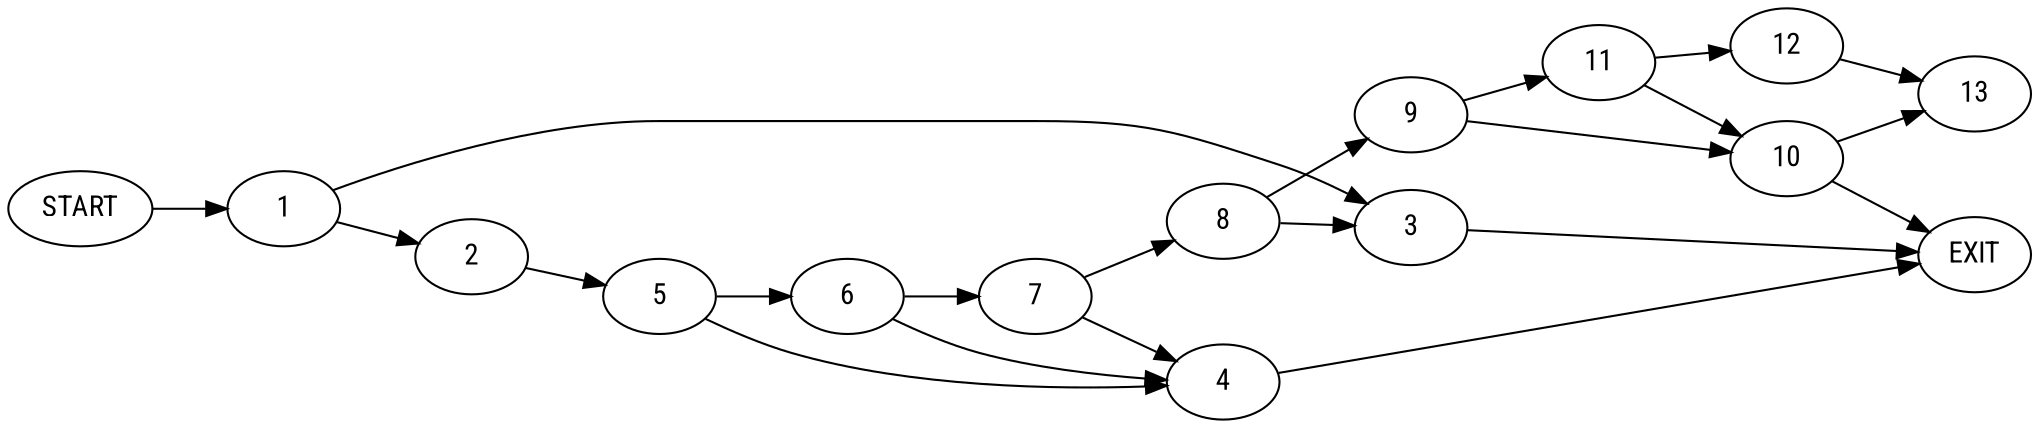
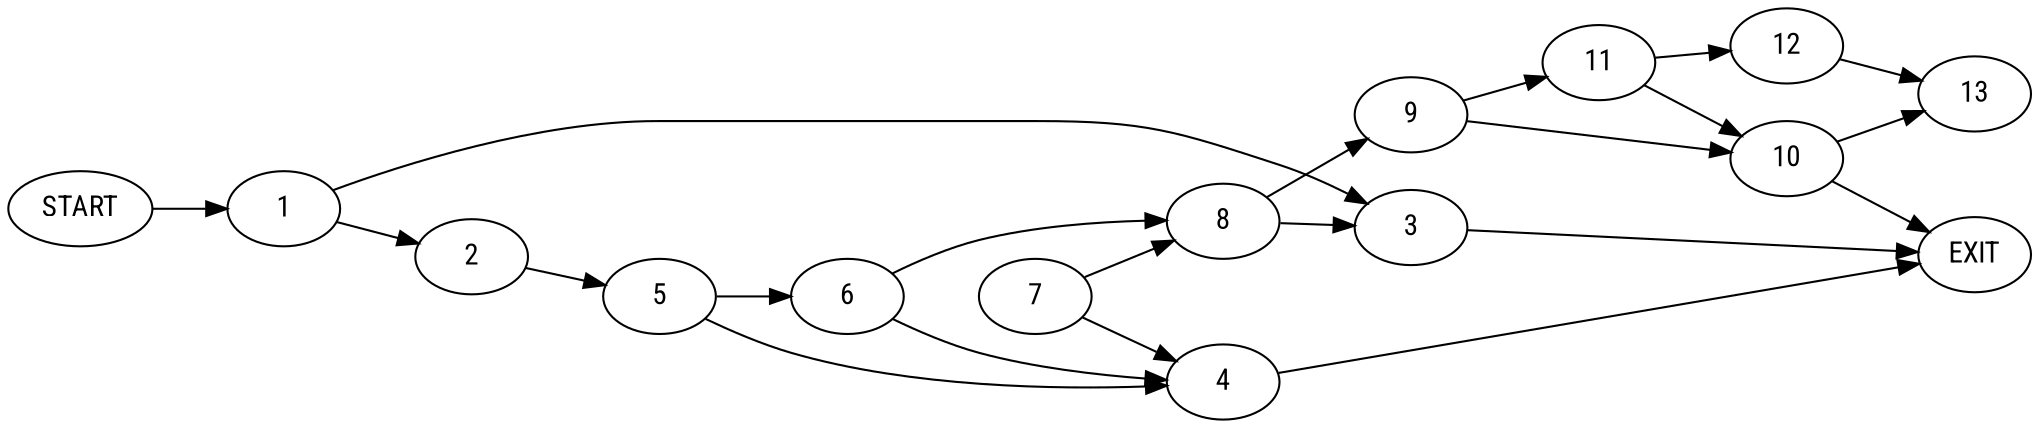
(931, 296) -> (1016, 232)
